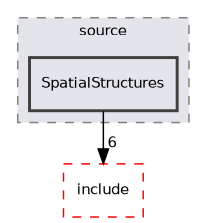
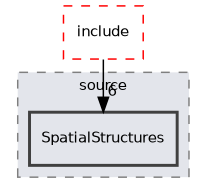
(103, 132) -> (103, 81)
